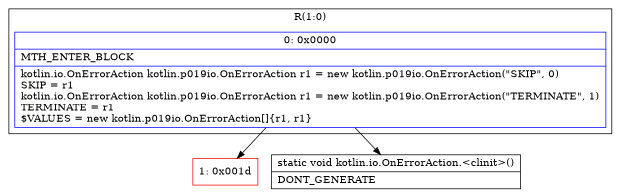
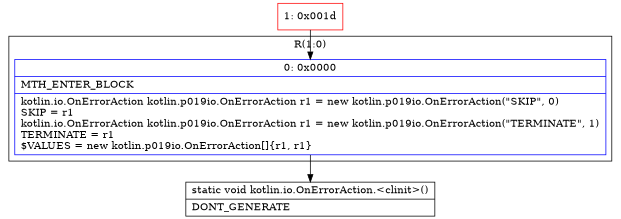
(254, 140) -> (310, 41)
